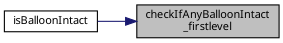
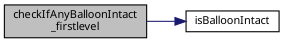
(111, 21) -> (161, 21)
